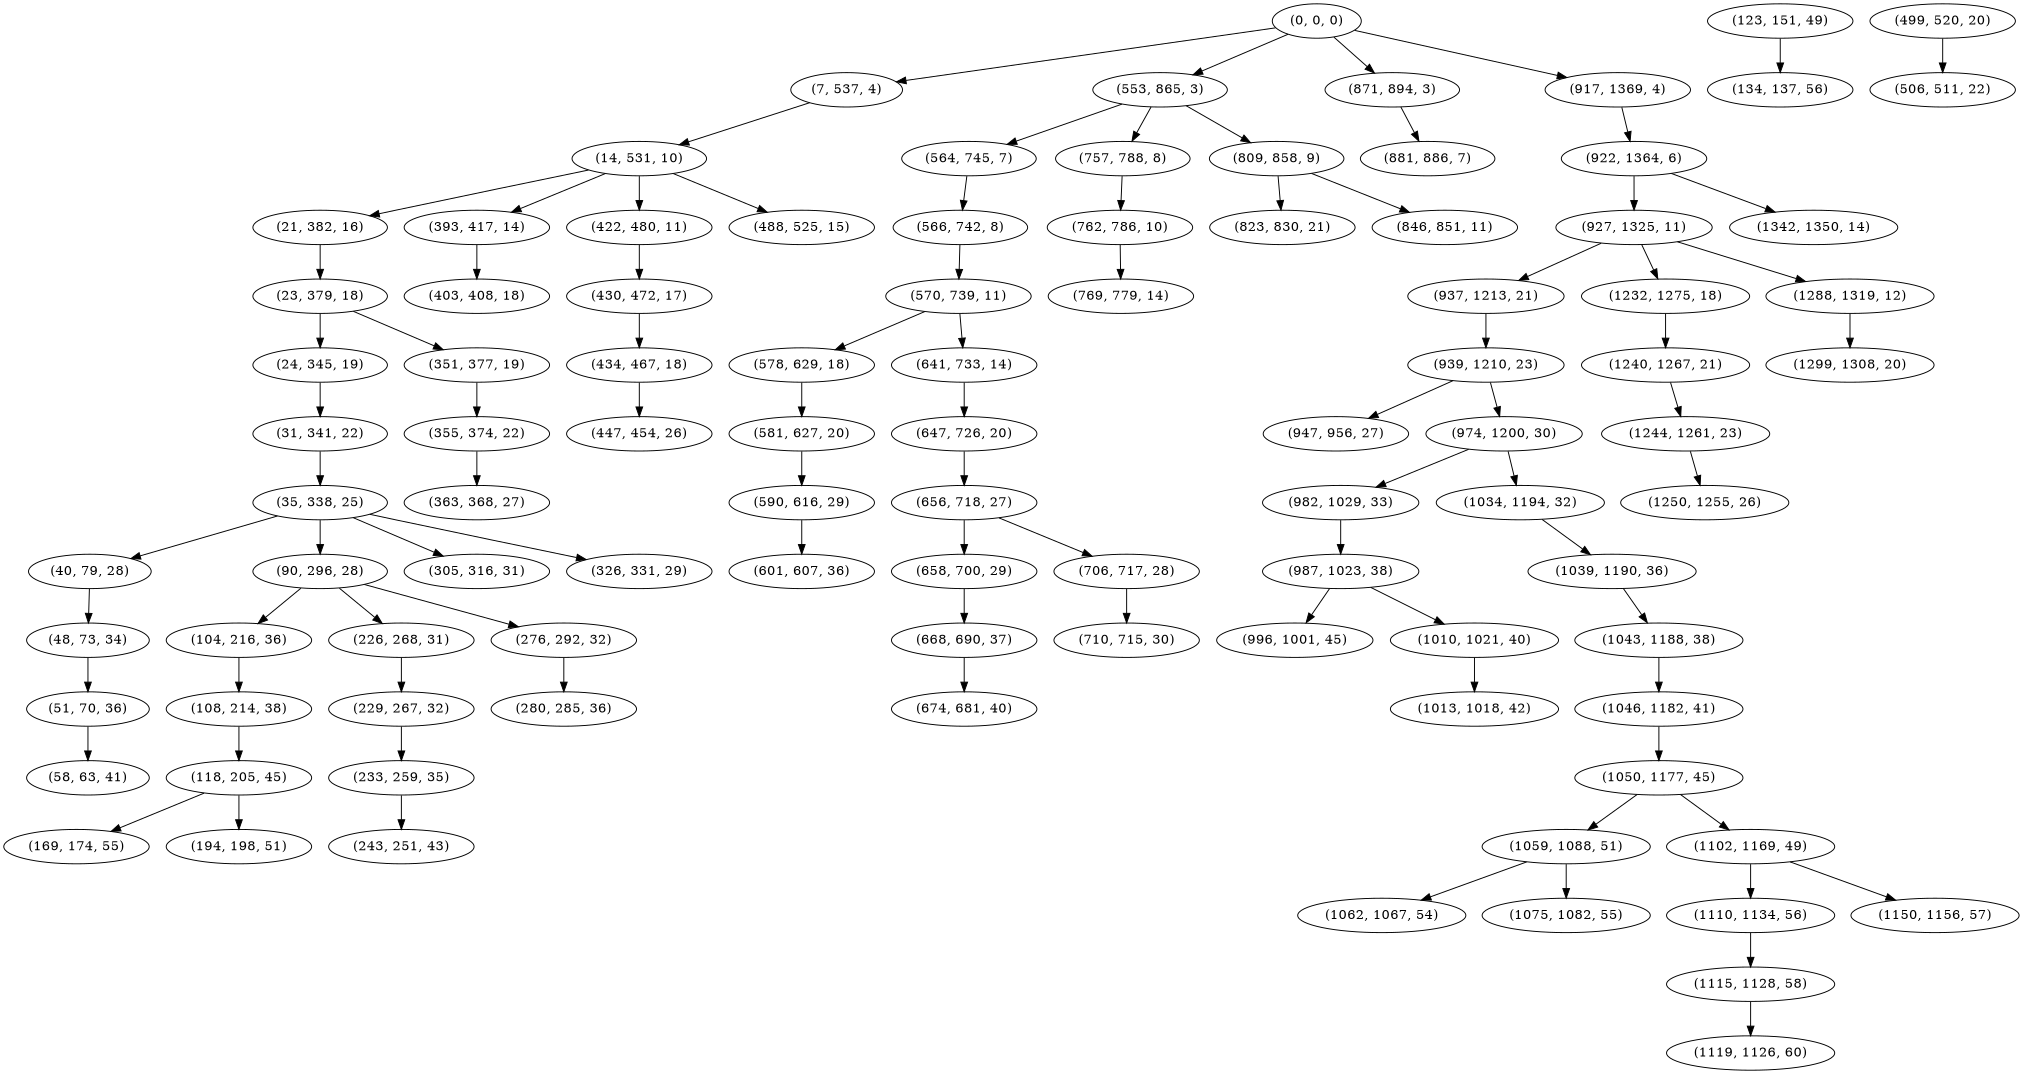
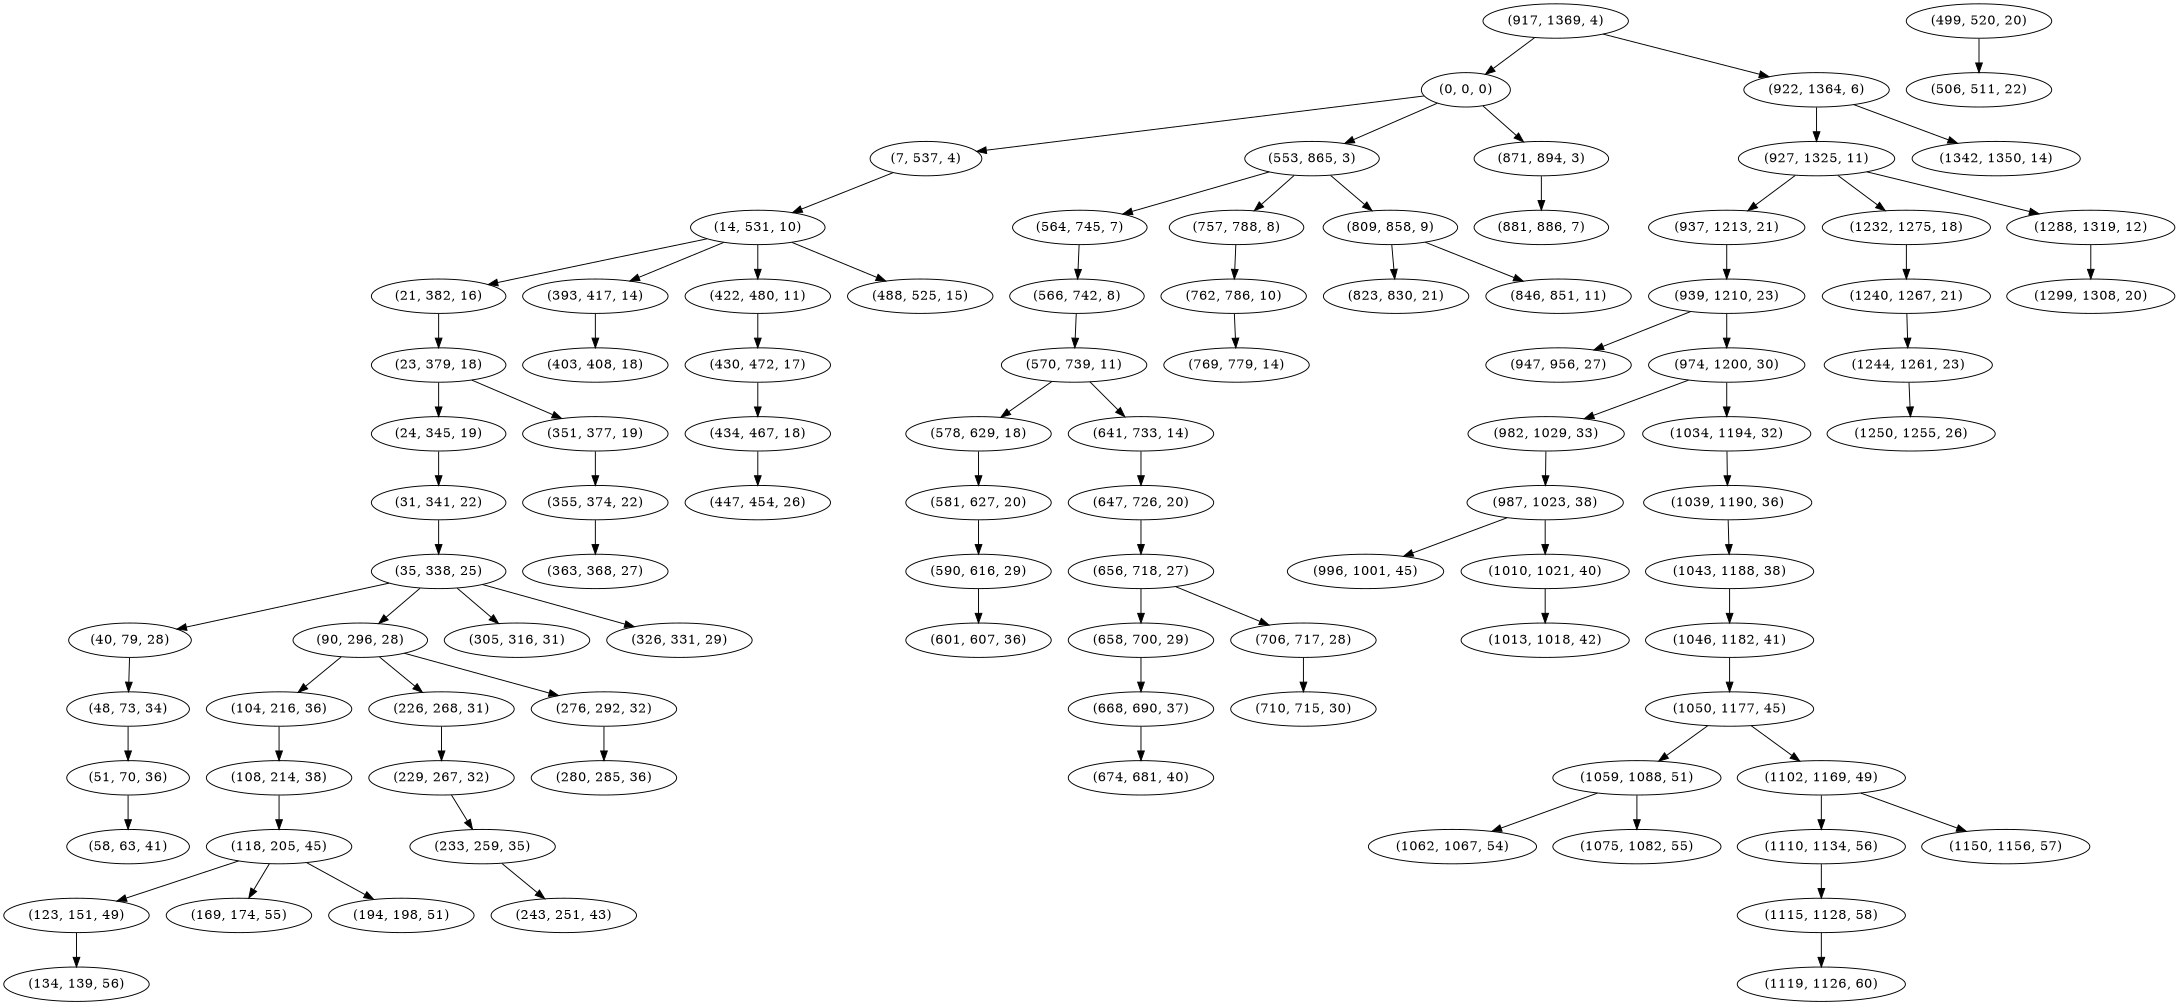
(1456, 53) -> (1514, 53)
(1780, 90) -> (76, 984)
none -> (182, 879)
